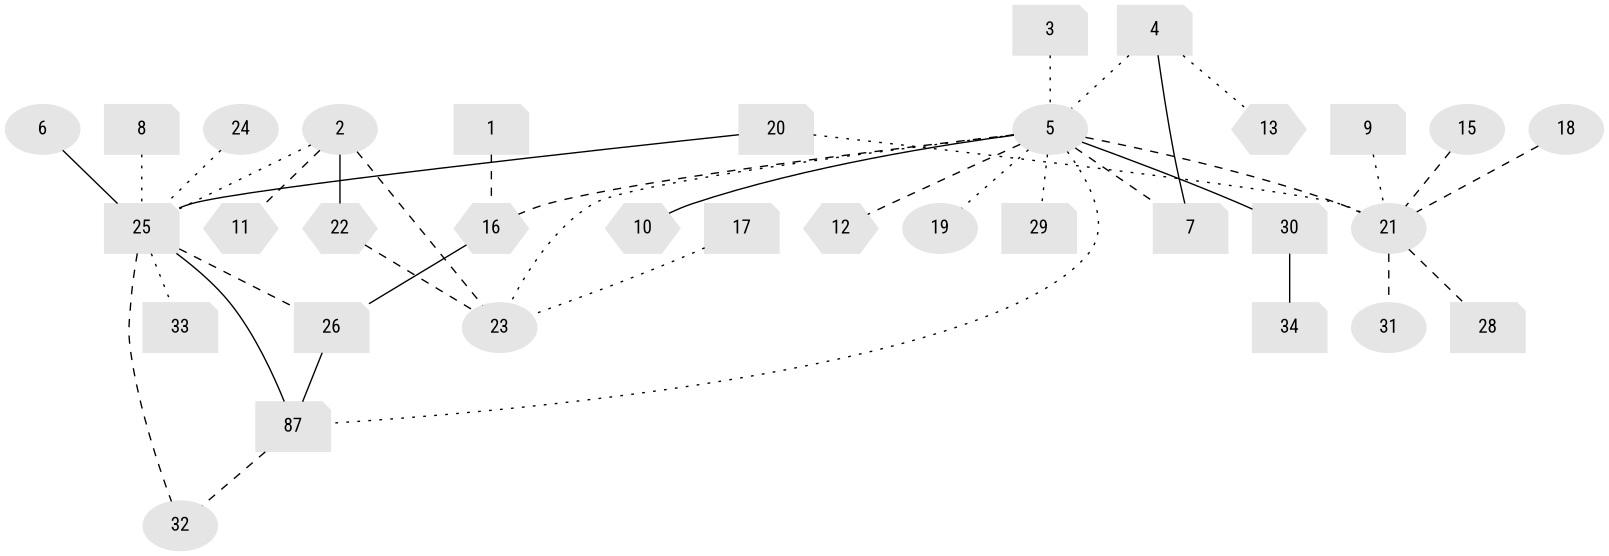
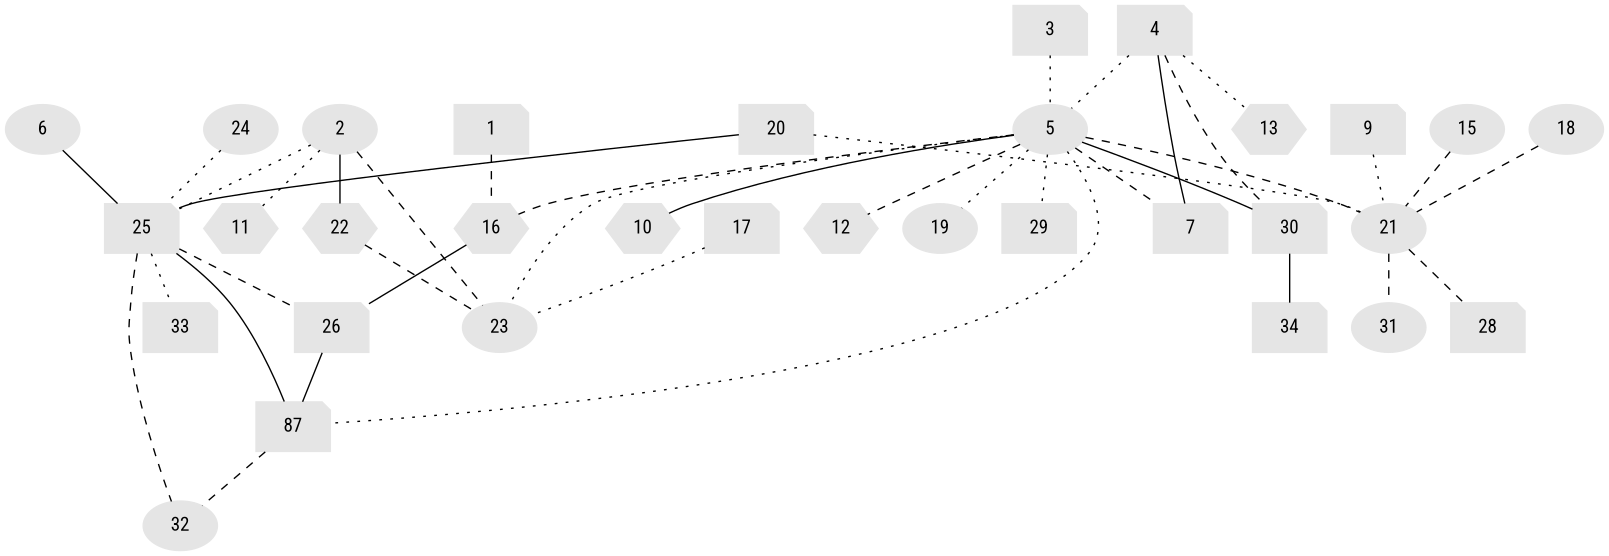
(142, 129) -> none
none -> (1207, 135)
(291, 178) -> (291, 178)
